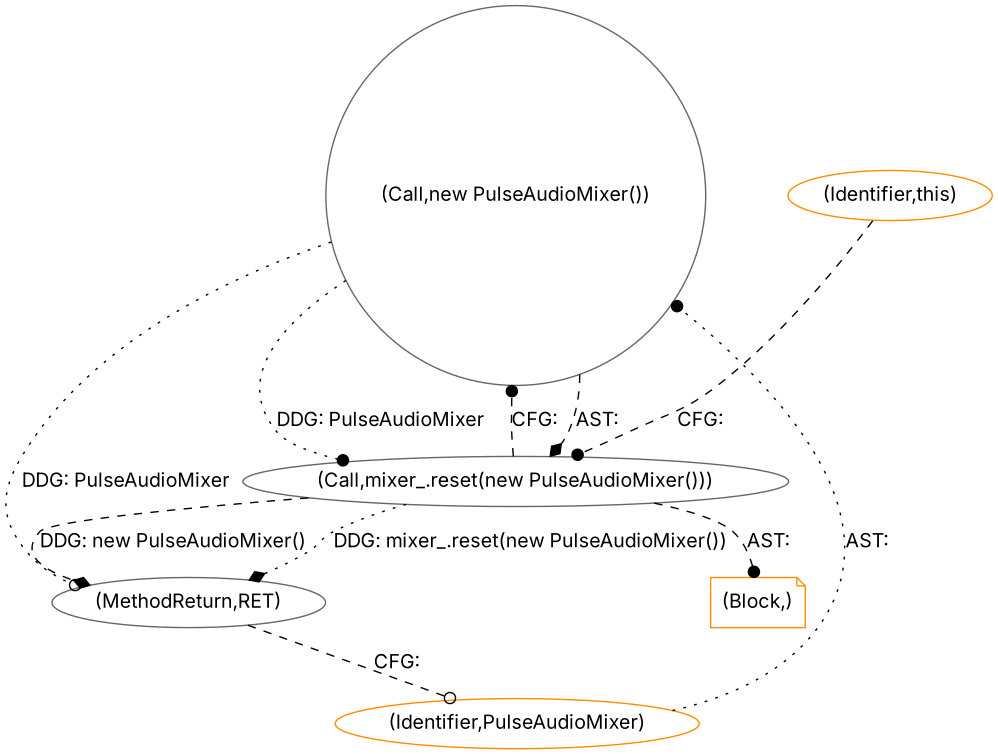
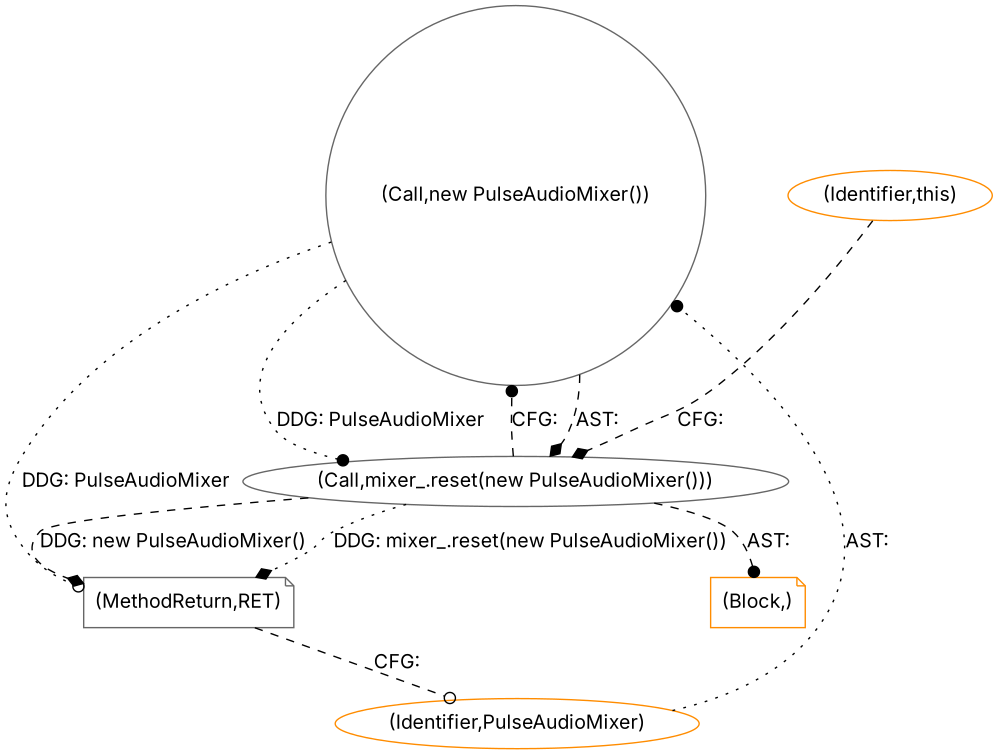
(754, 355) -> (749, 359)
(189, 603) -> (189, 603)
